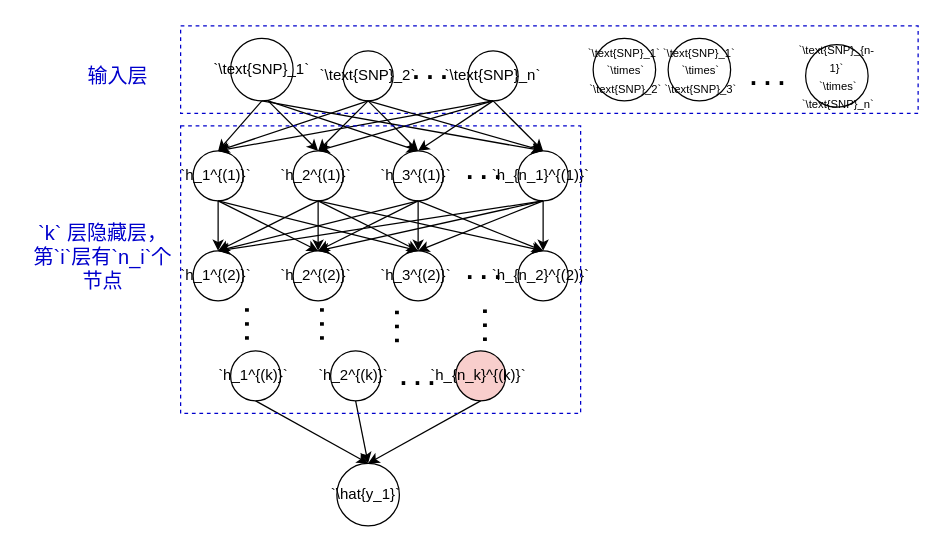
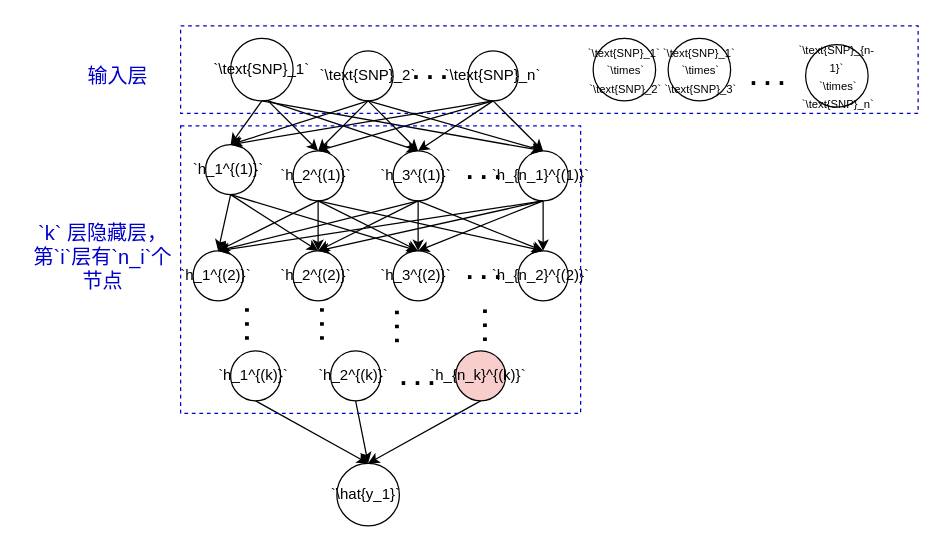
(218, 176) -> (231, 169)
